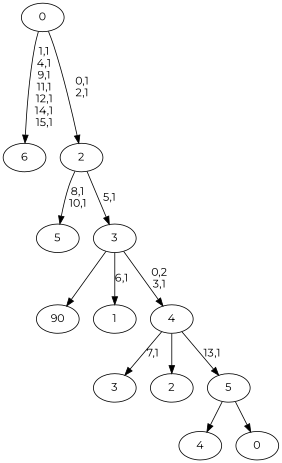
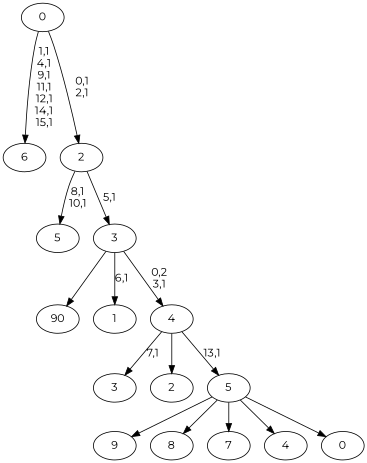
none -> (115, 446)
none -> (172, 446)
none -> (229, 446)
